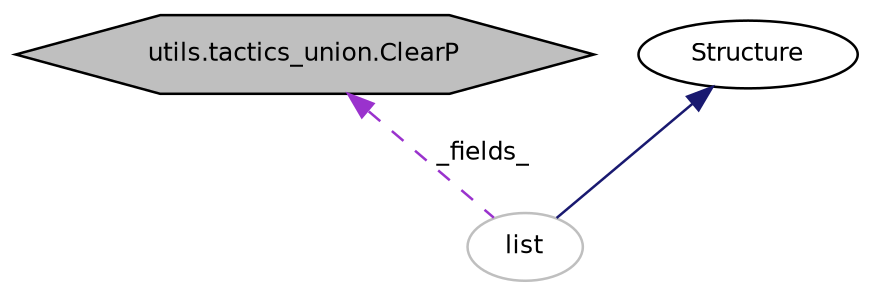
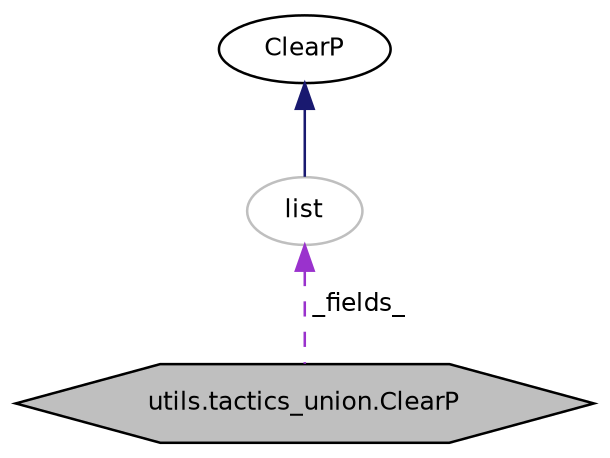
(748, 55) -> (305, 49)
(431, 165) -> (305, 317)
